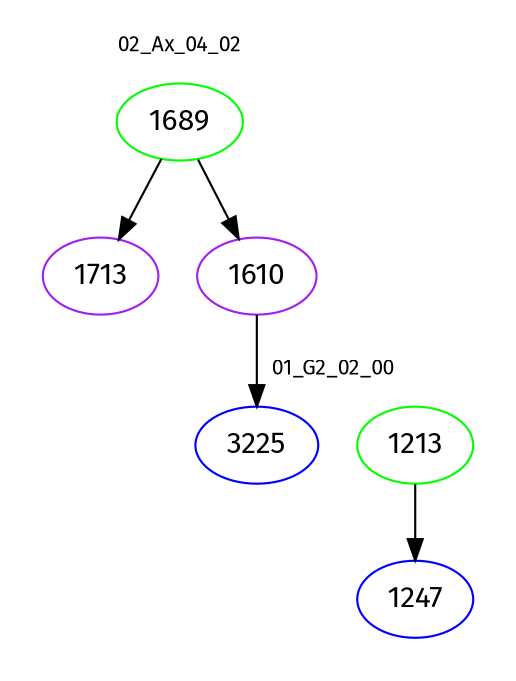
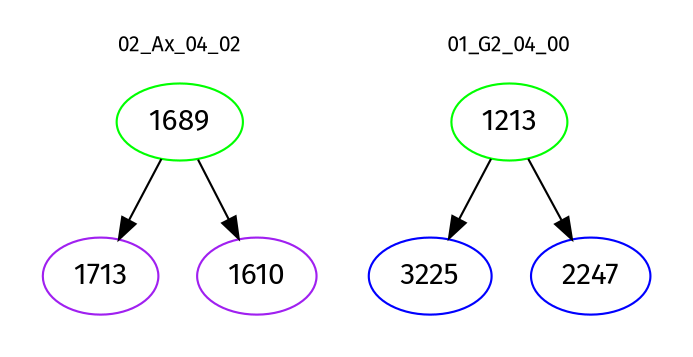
(257, 362) -> (475, 189)
(334, 369) -> (509, 46)
(415, 599) -> (591, 276)
